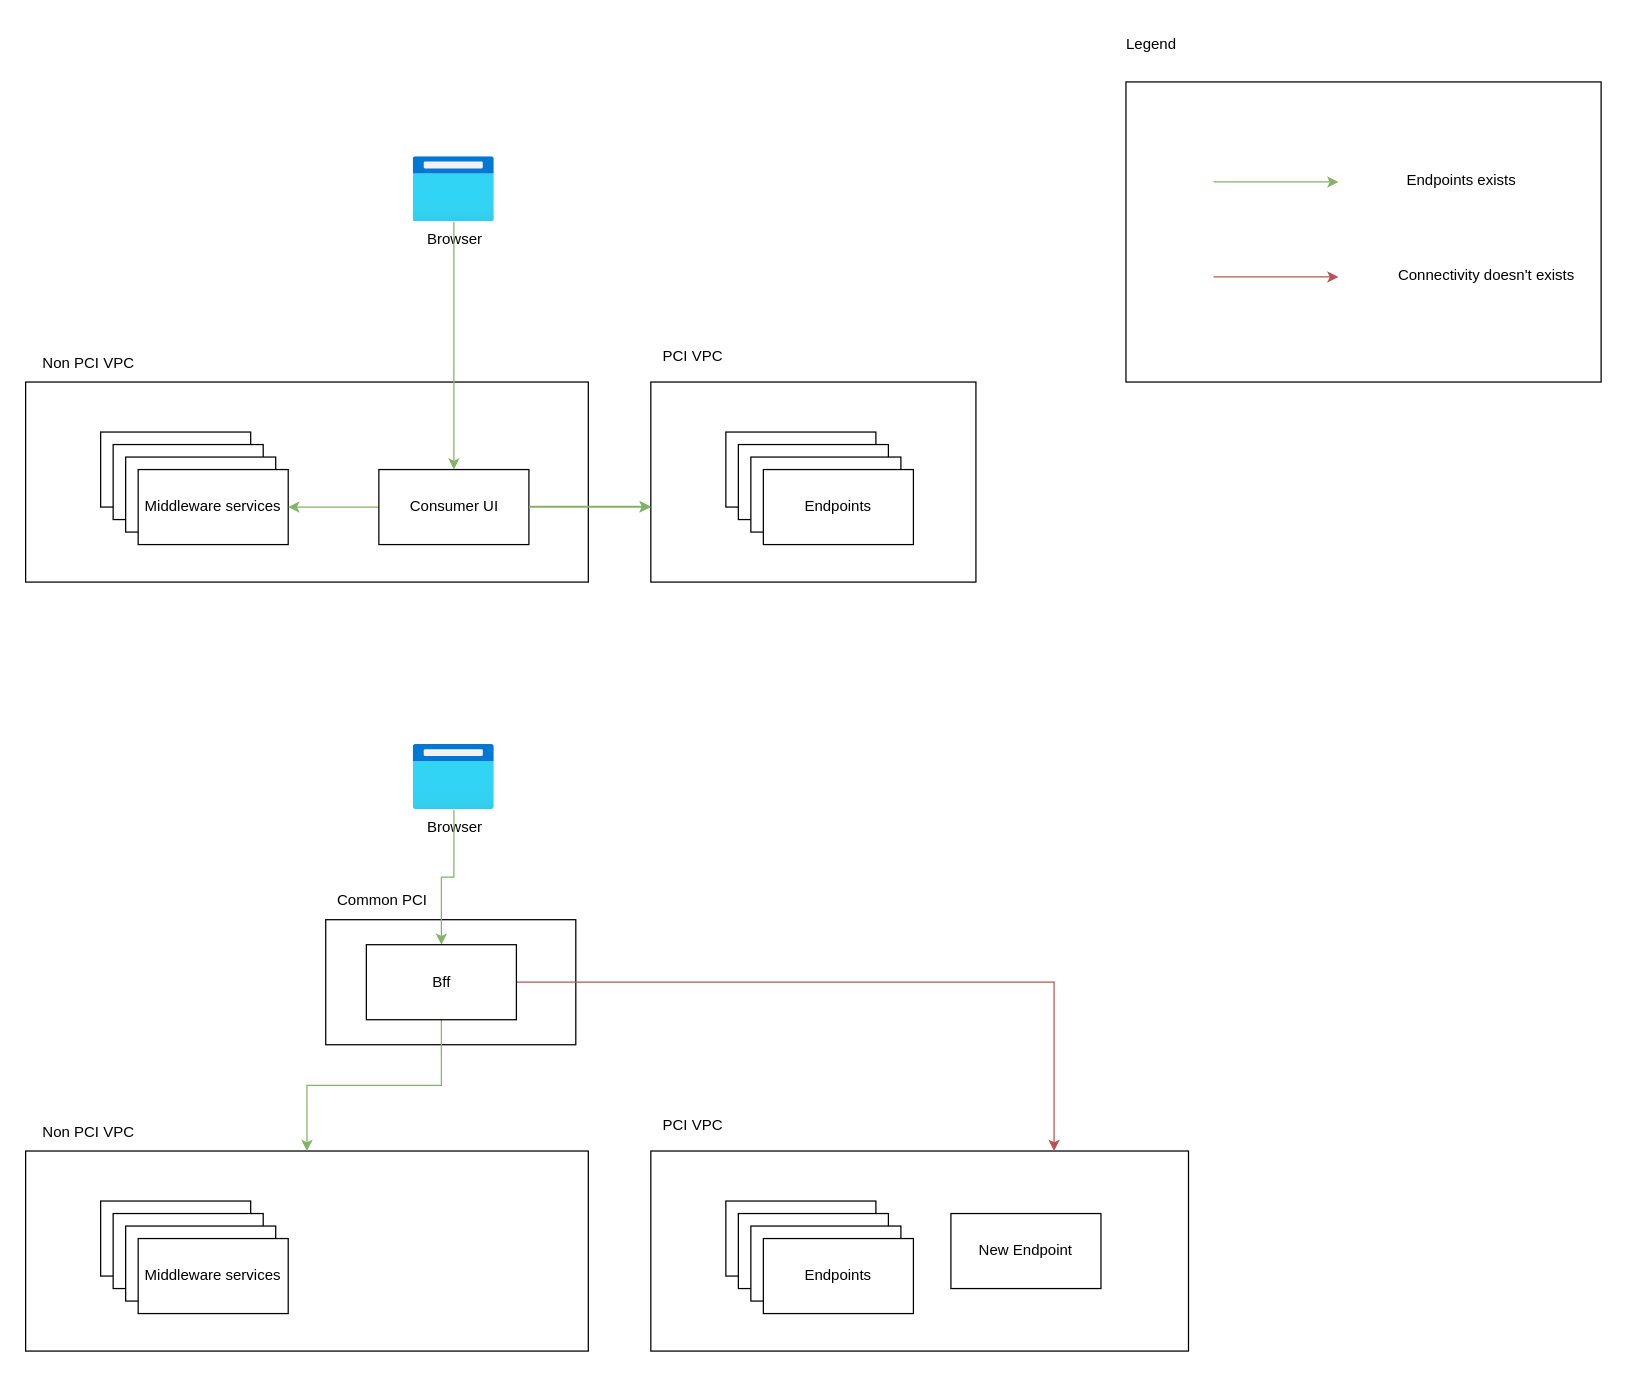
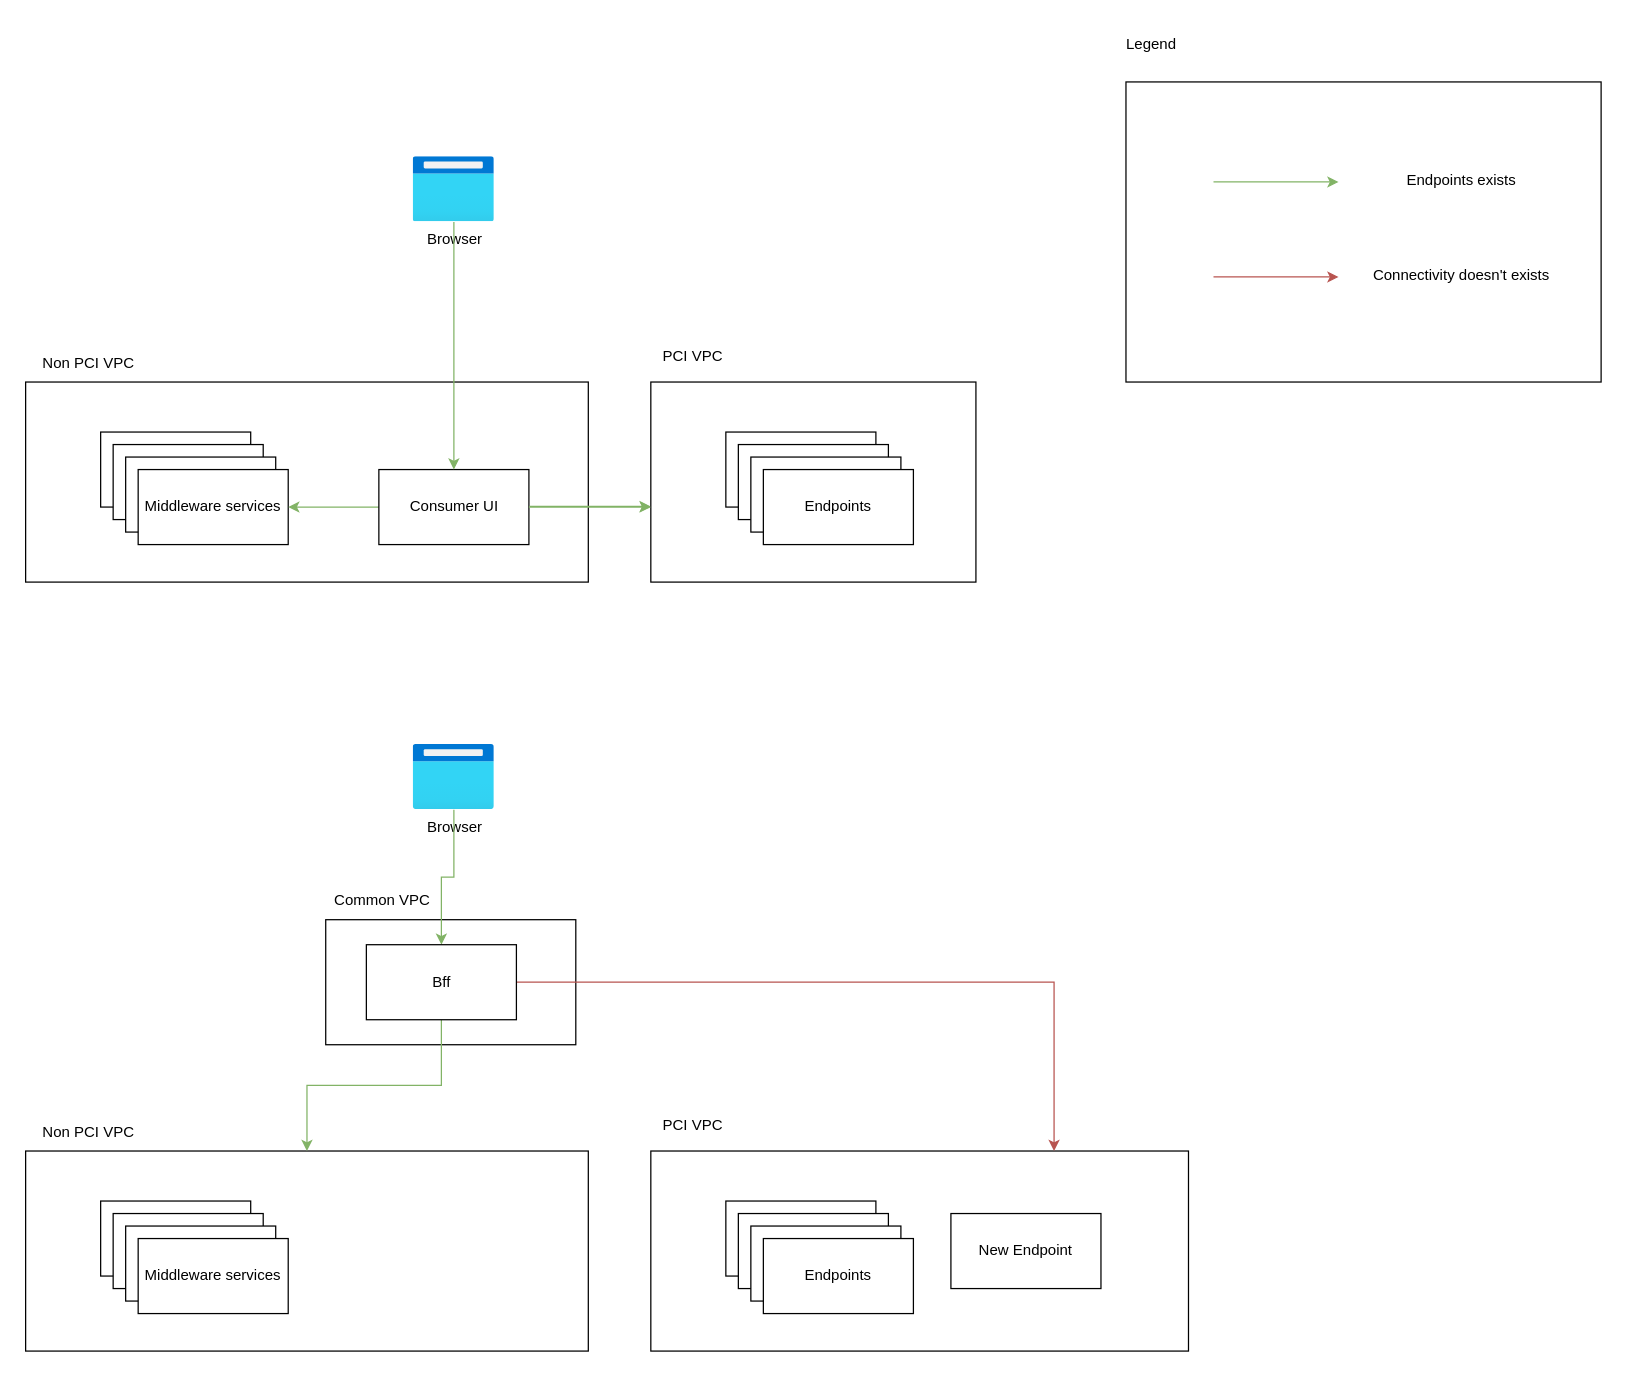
(1486, 276) -> (1461, 276)
(383, 901) -> (383, 901)
